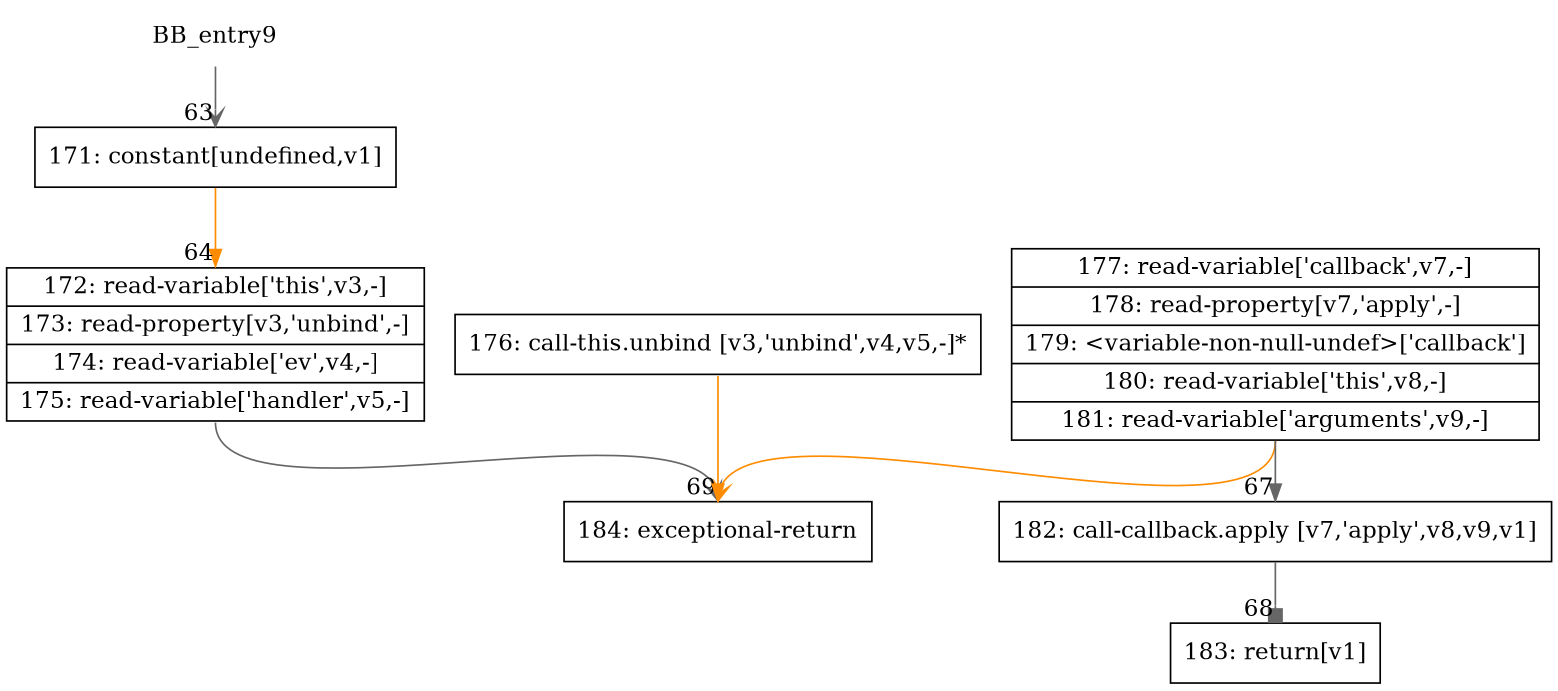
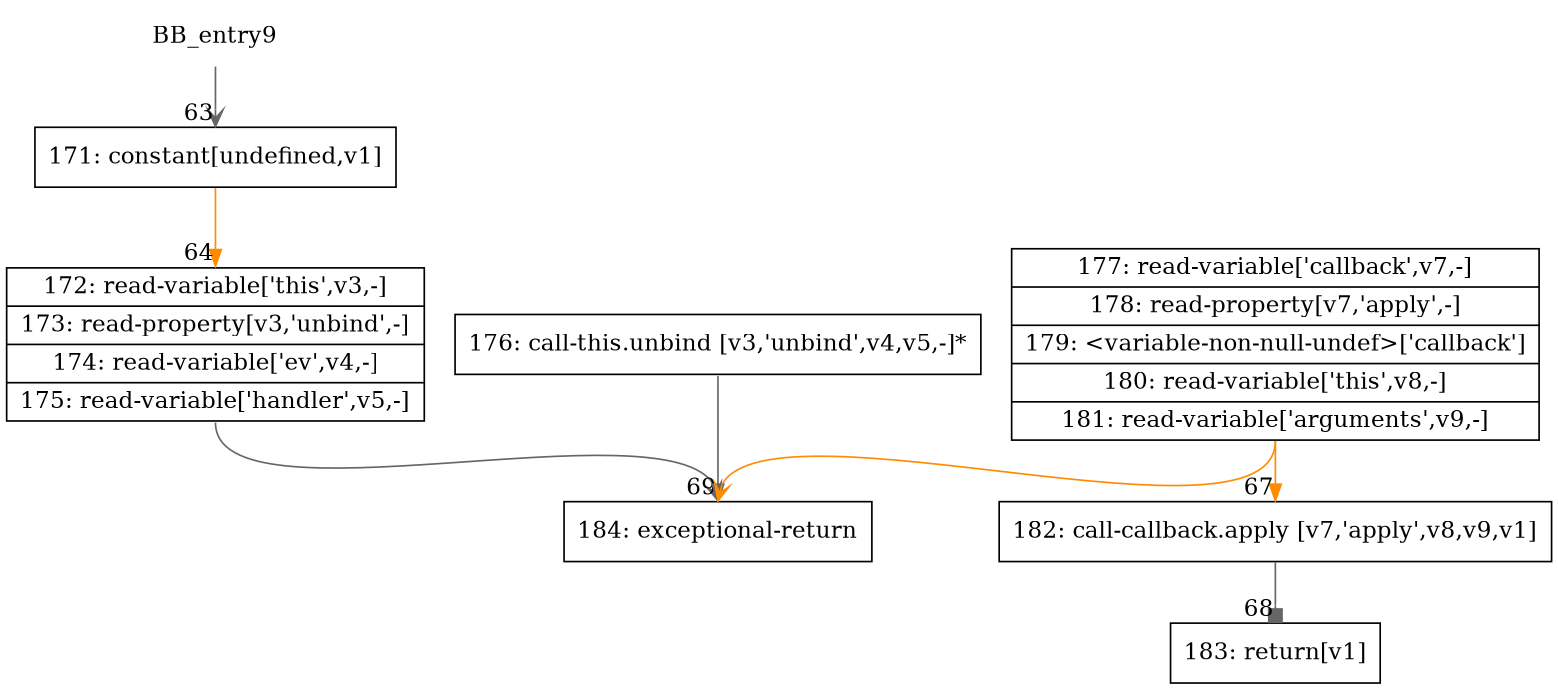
(718, 430) -> (718, 430)
(1275, 462) -> (1275, 462)
